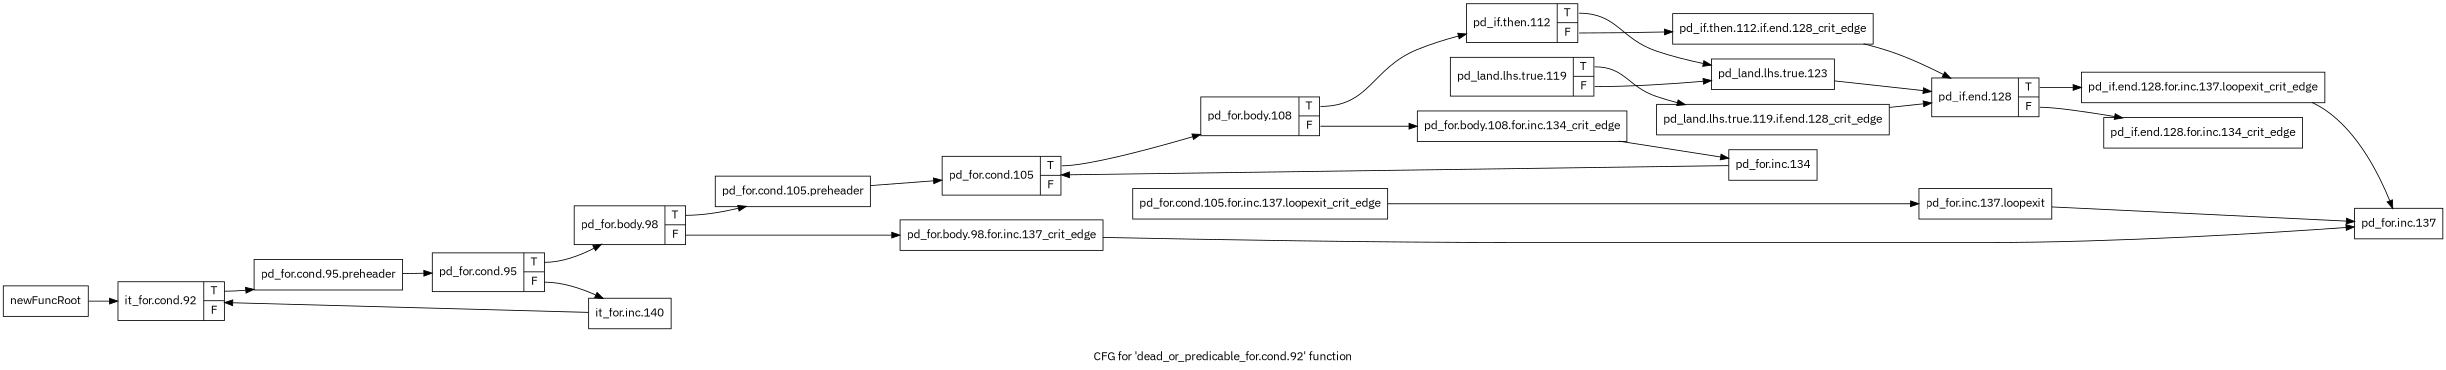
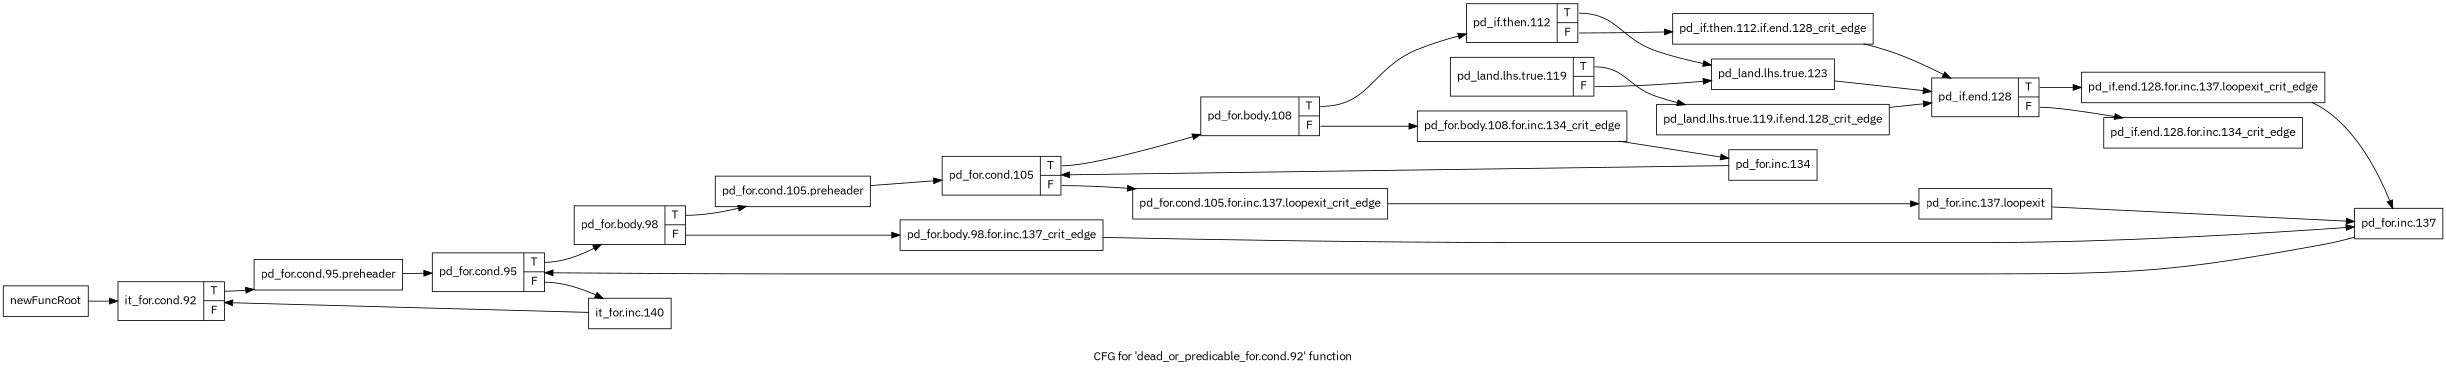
none -> (1095, 186)
none -> (1455, 274)
